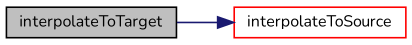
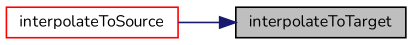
(197, 22) -> (199, 22)
